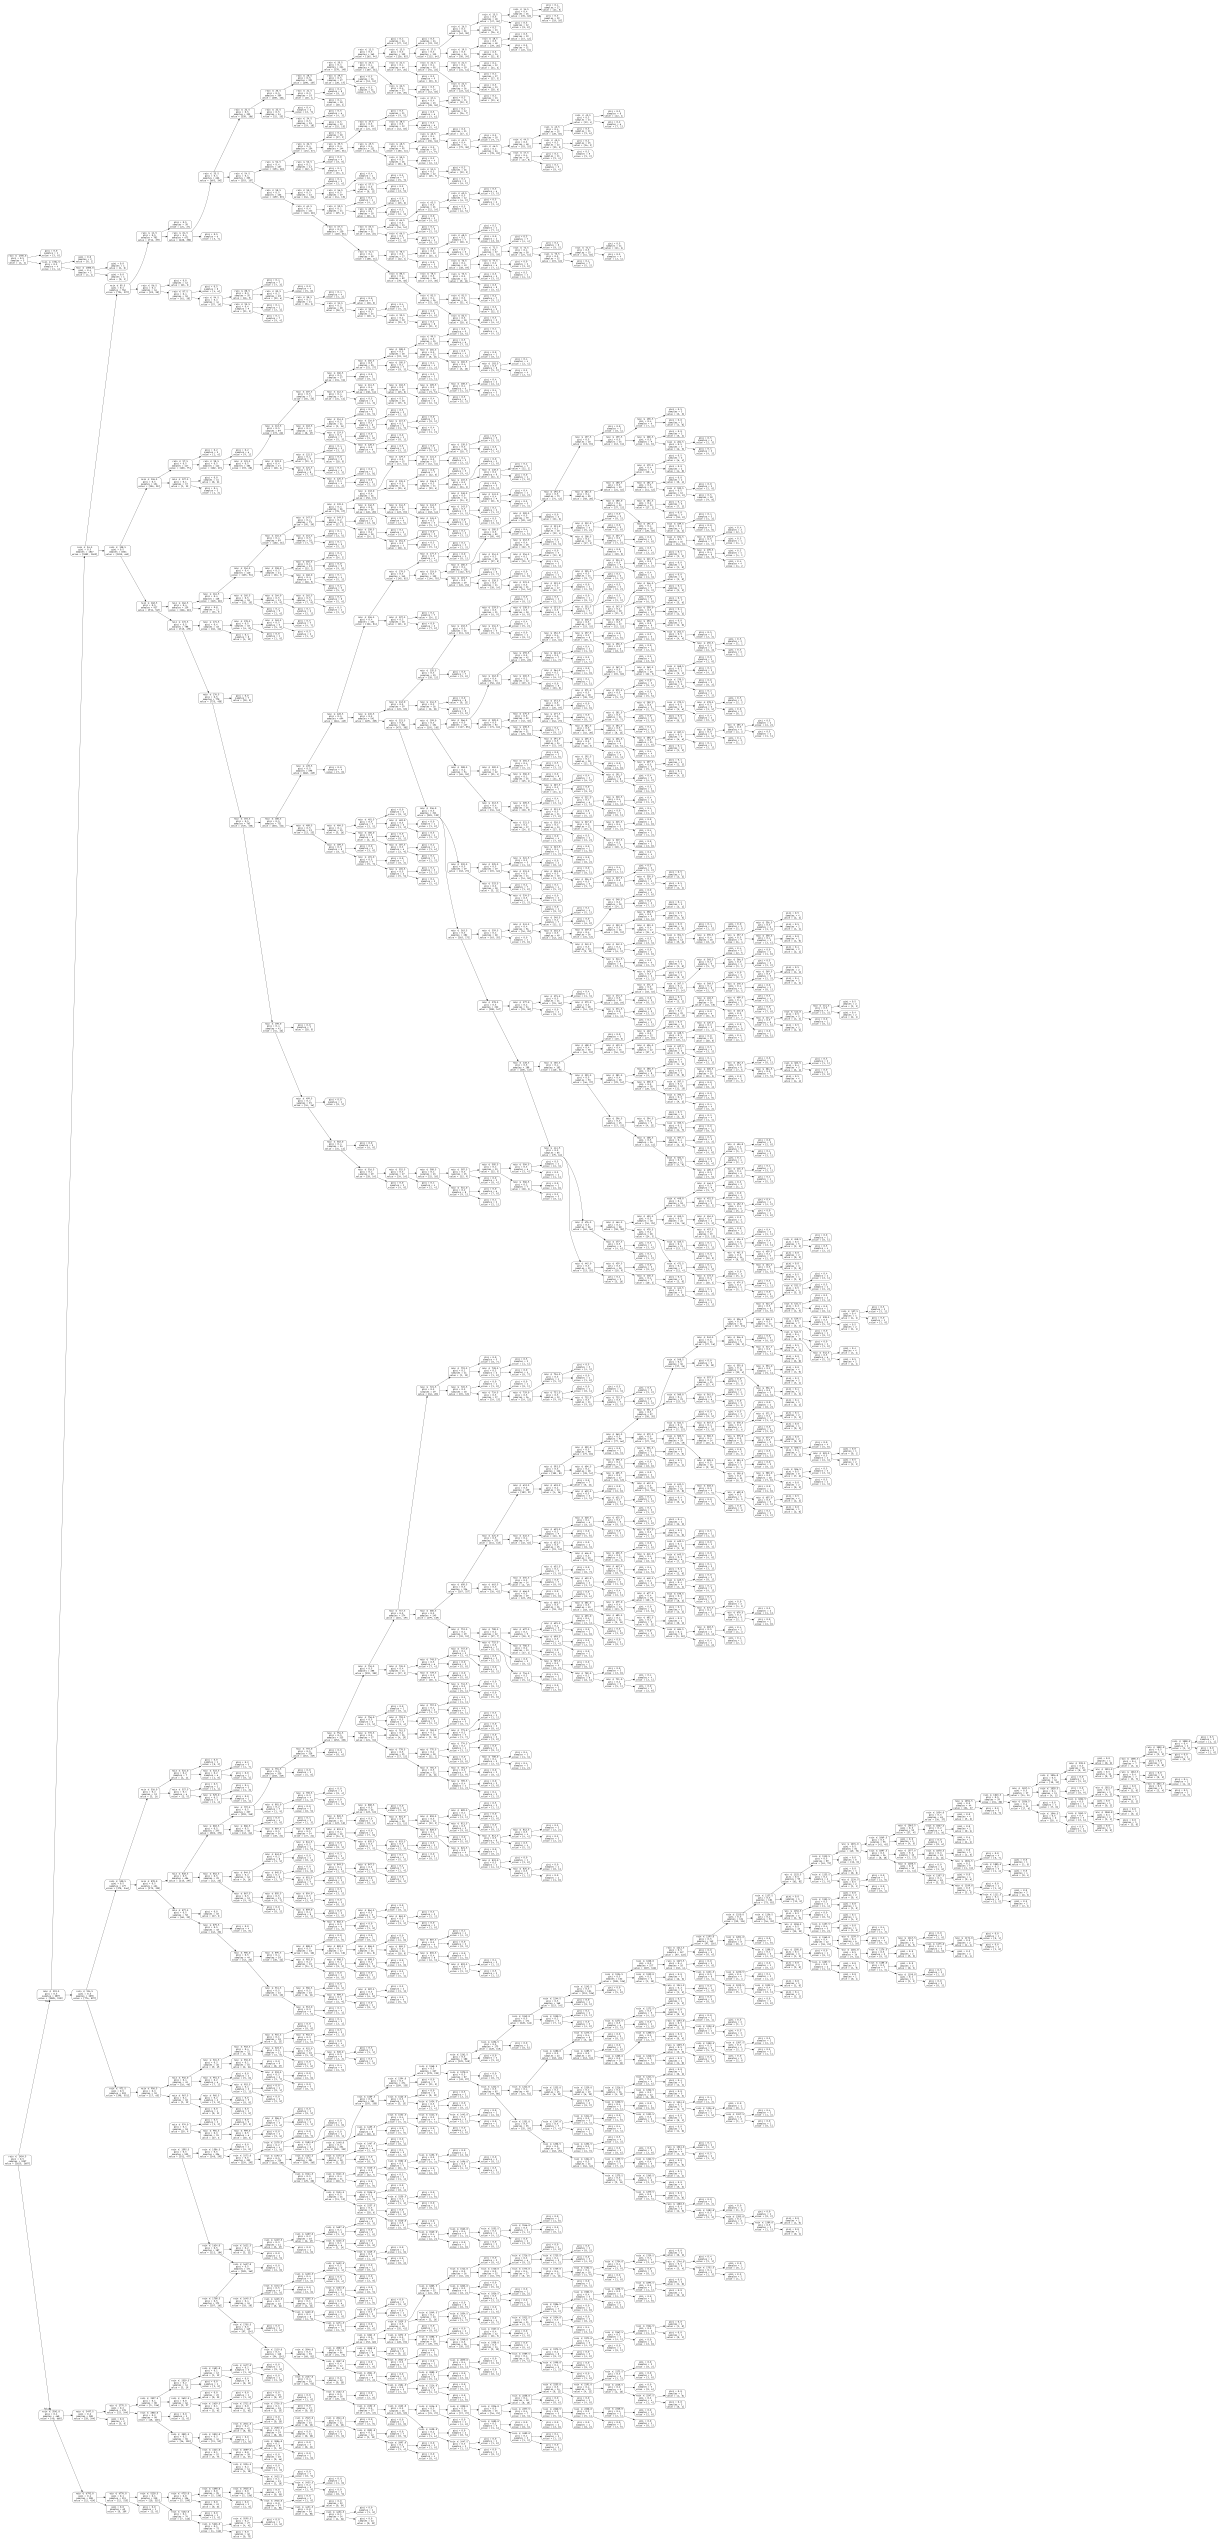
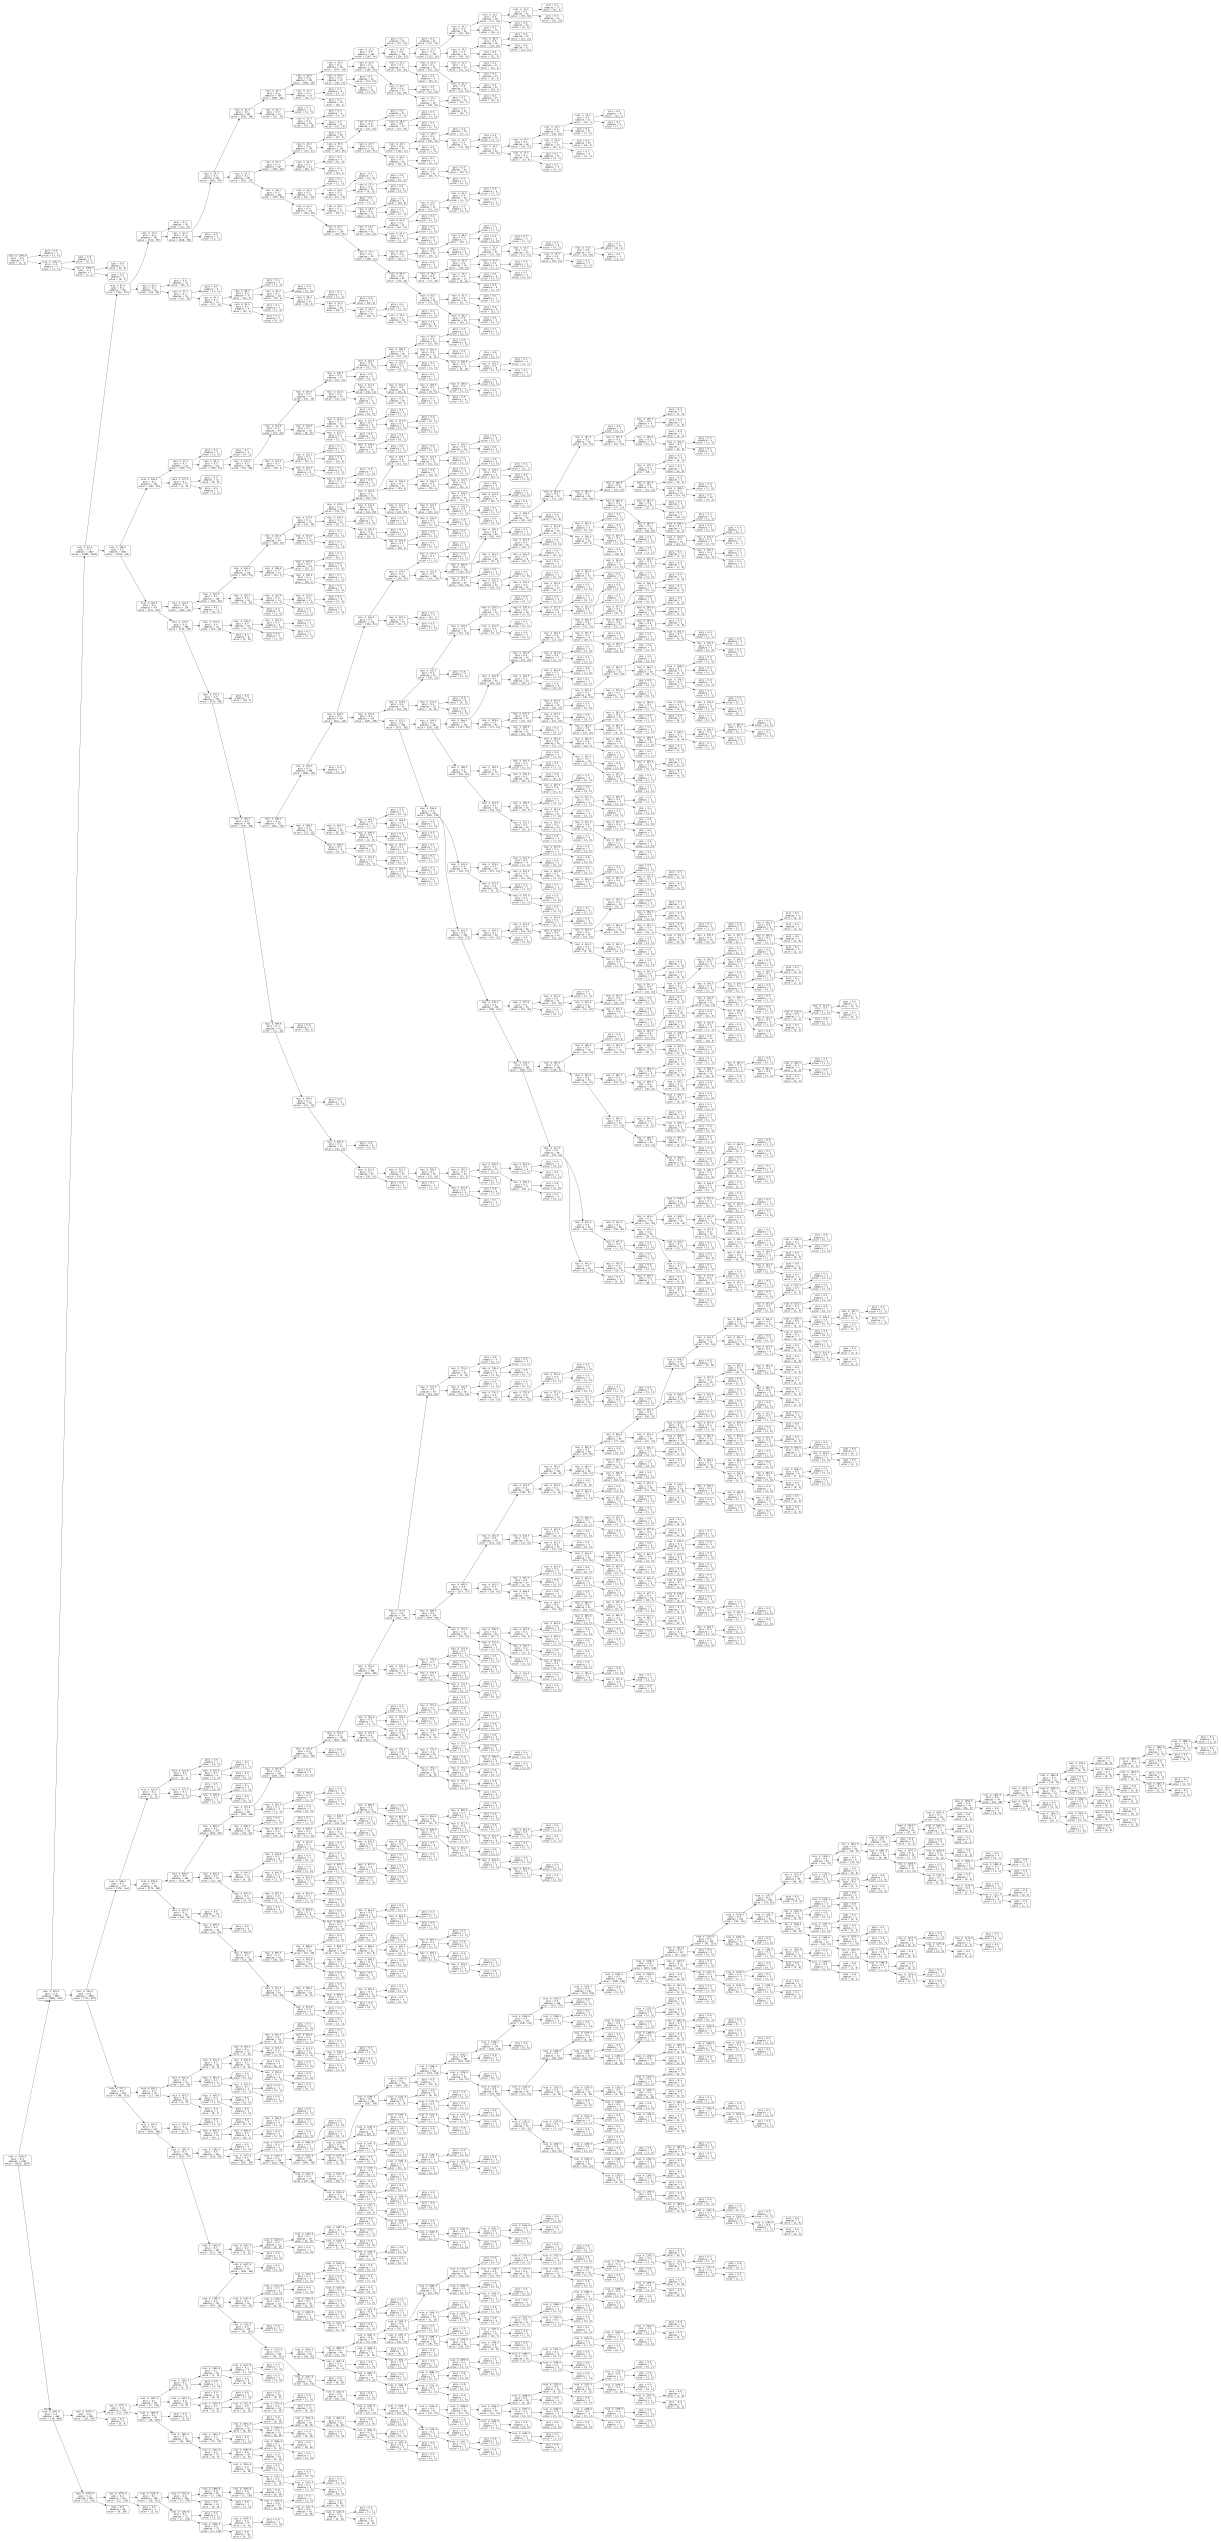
(575, 770) -> (568, 751)
none -> (149, 2128)
